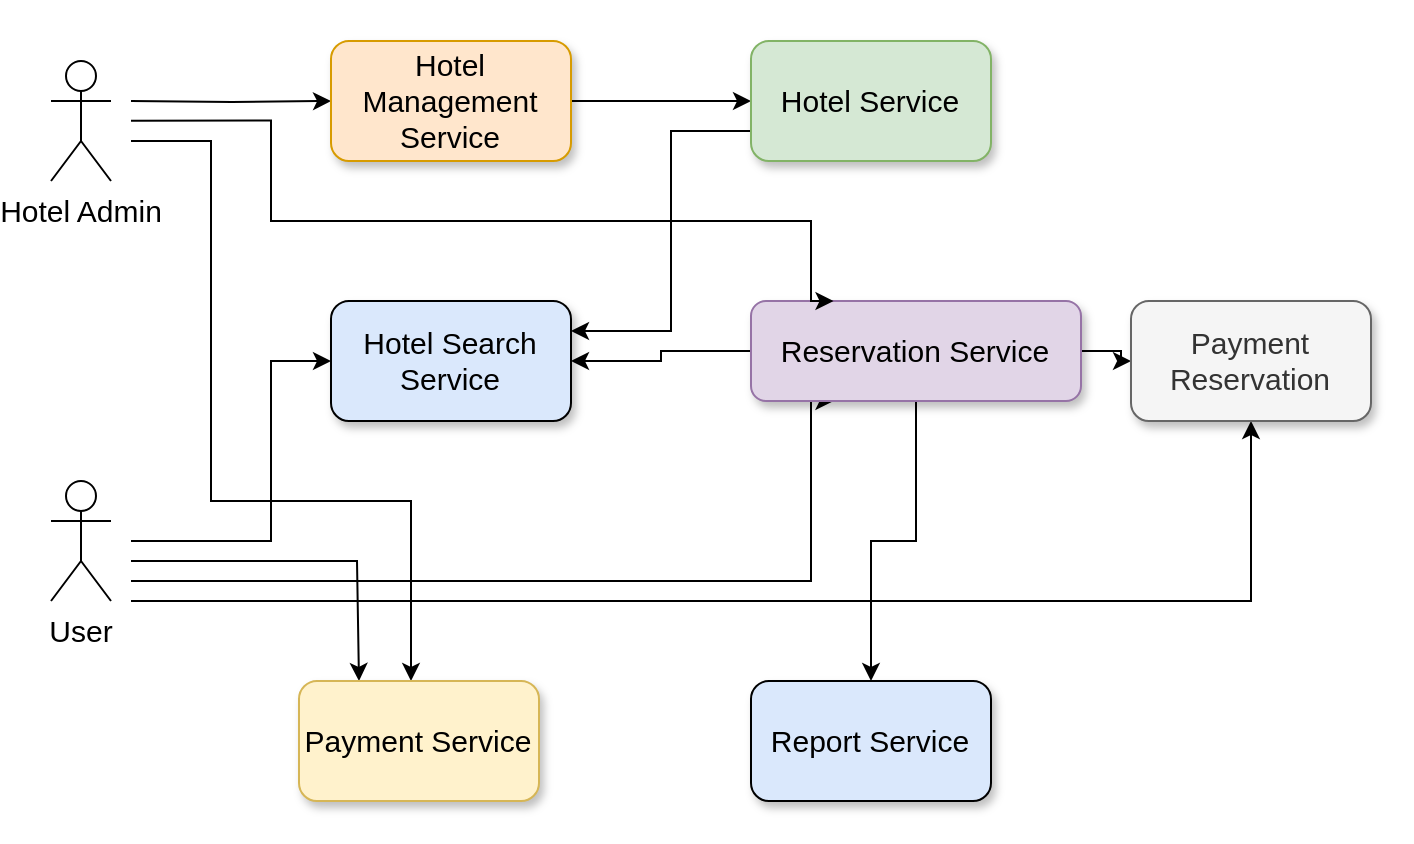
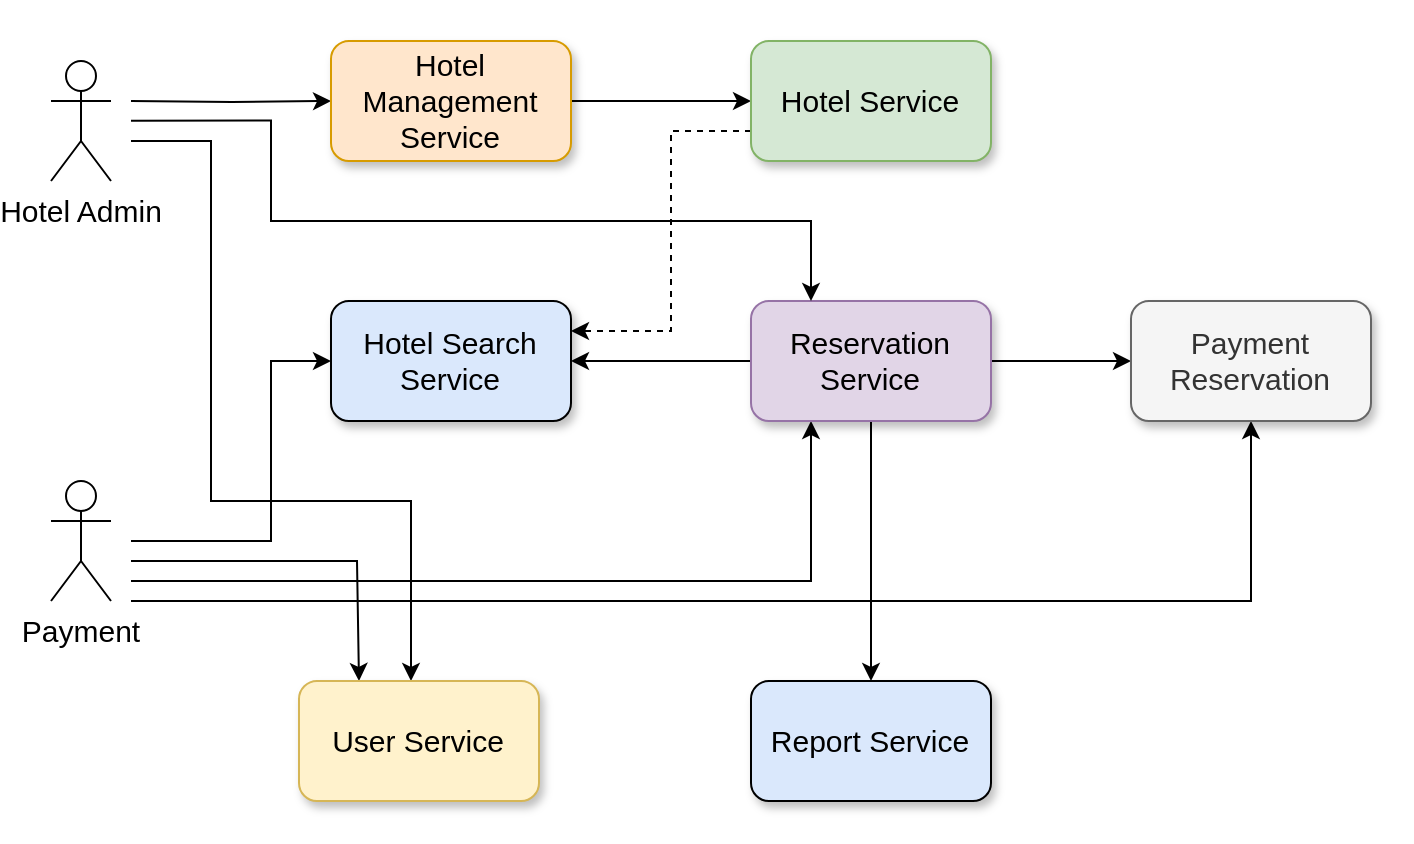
(671, 235) -> (671, 235)
(916, 351) -> (871, 361)
(82, 633) -> (82, 633)
(419, 741) -> (419, 741)
